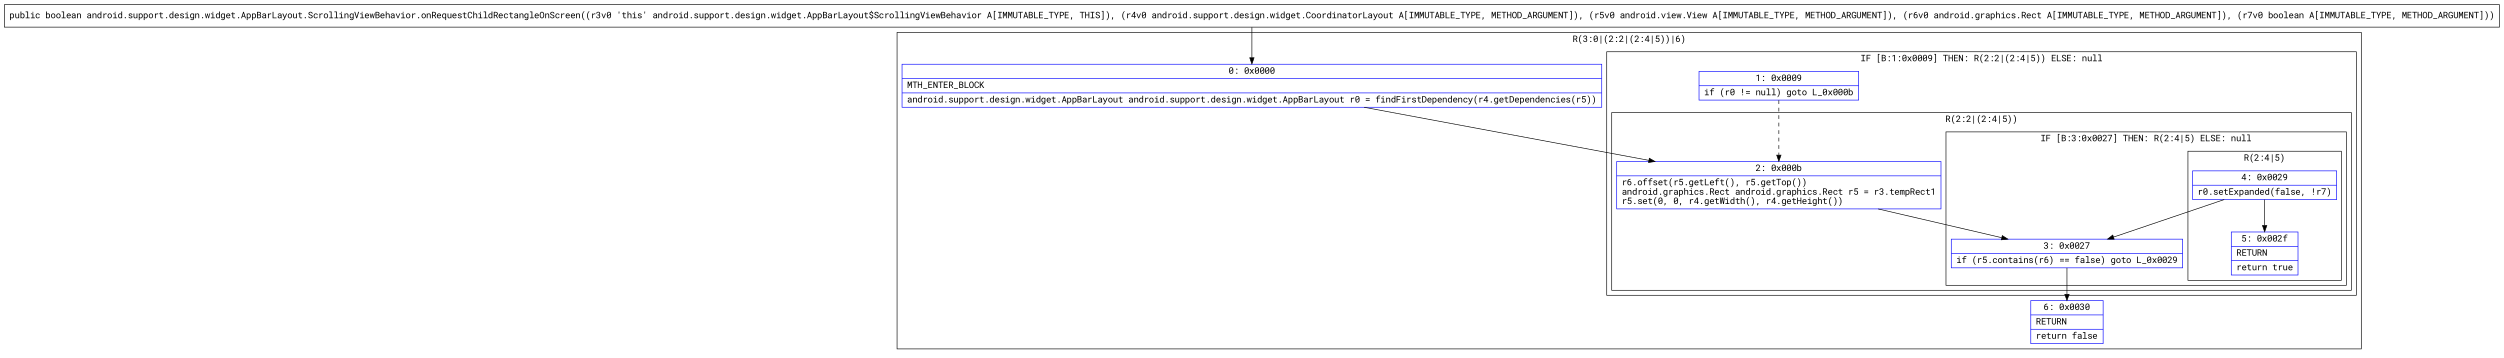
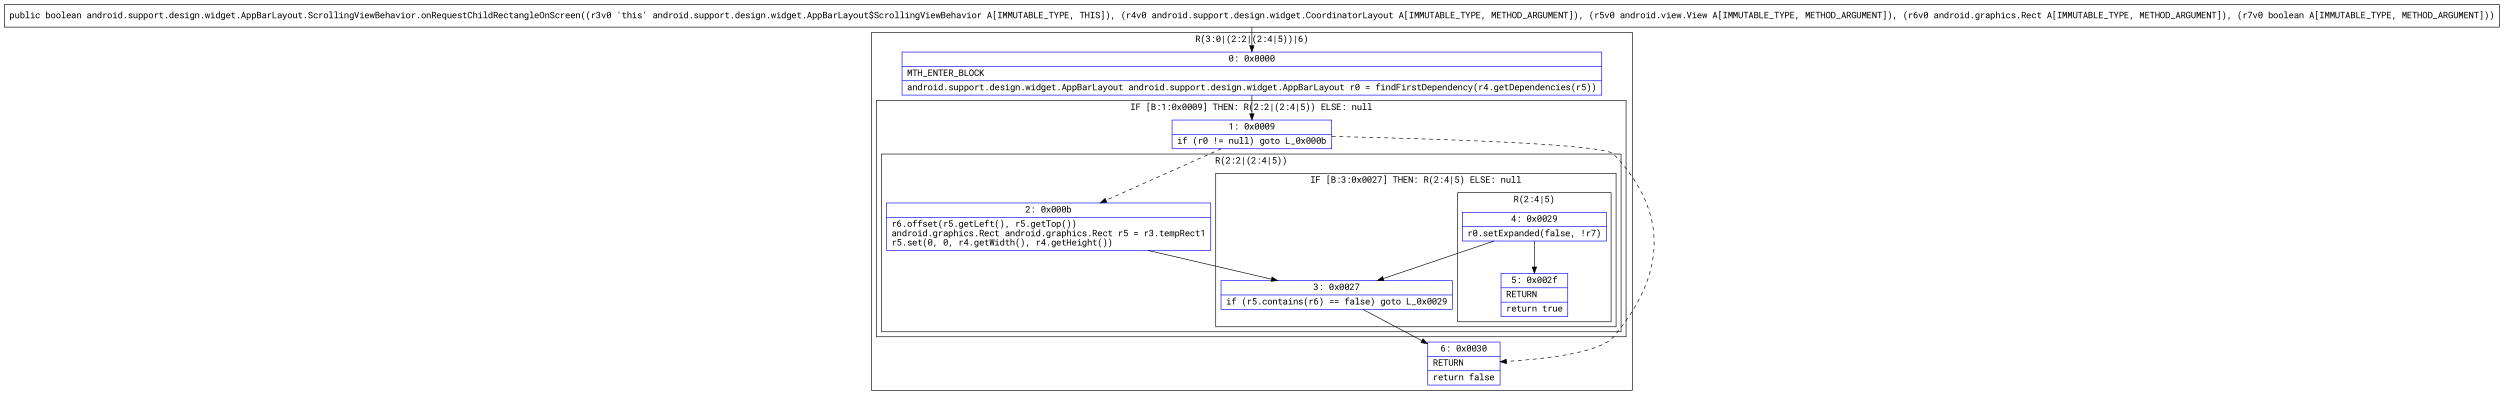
(1506, 134) -> (1252, 104)
none -> (1601, 150)
